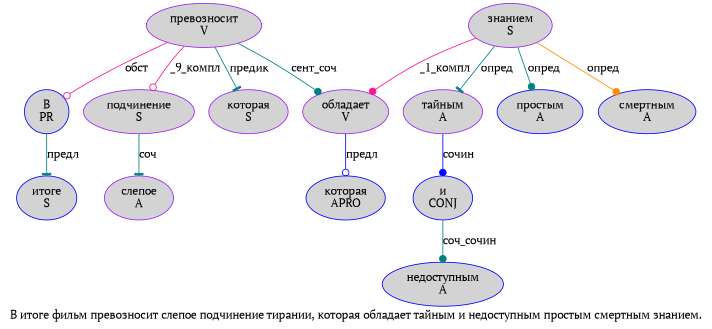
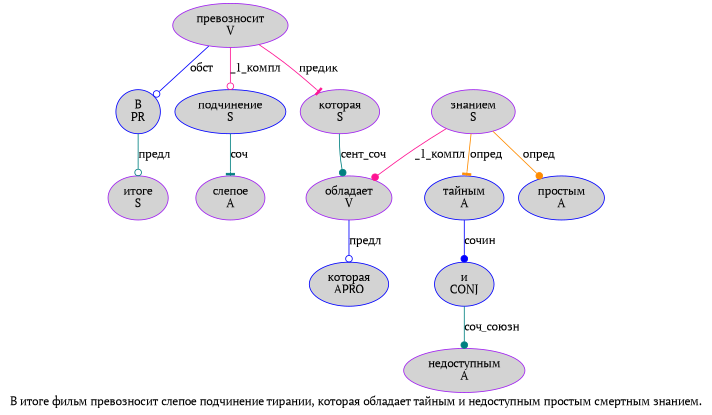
(277, 65) -> (340, 152)
(524, 65) -> (515, 152)
(118, 67) -> (184, 69)
(225, 67) -> (289, 66)
(478, 67) -> (469, 153)
(195, 69) -> (256, 69)
(139, 112) -> (230, 112)
(443, 112) -> (464, 198)
(647, 112) -> none
(47, 153) -> (138, 151)
(47, 198) -> (138, 198)
(470, 241) -> (492, 327)
(443, 284) -> (464, 370)
